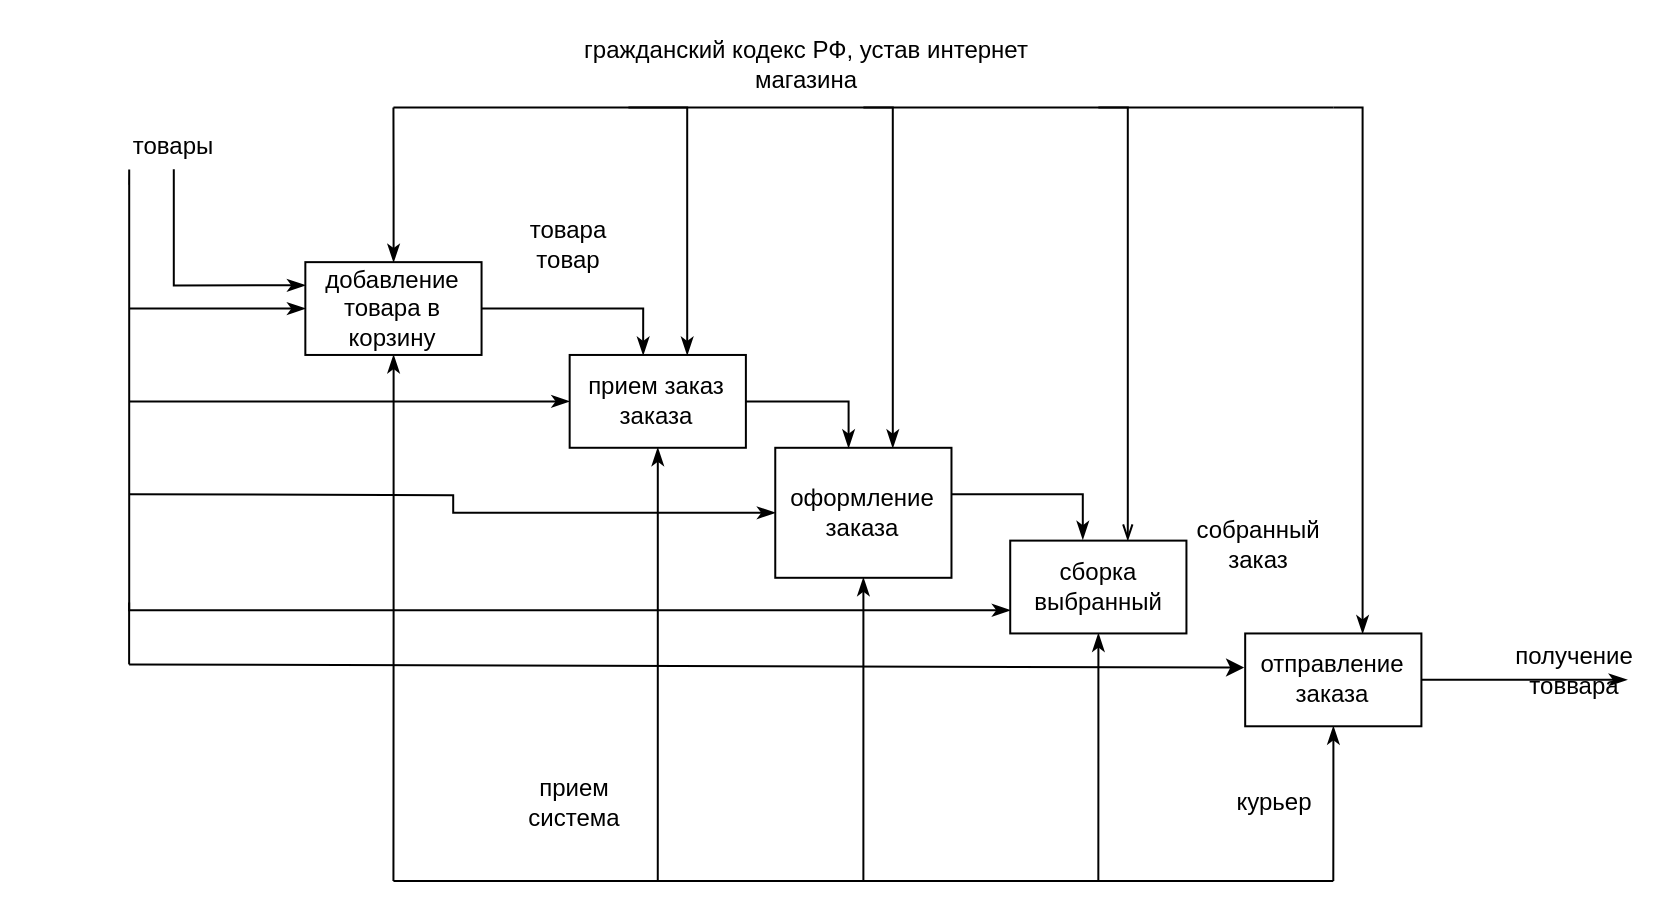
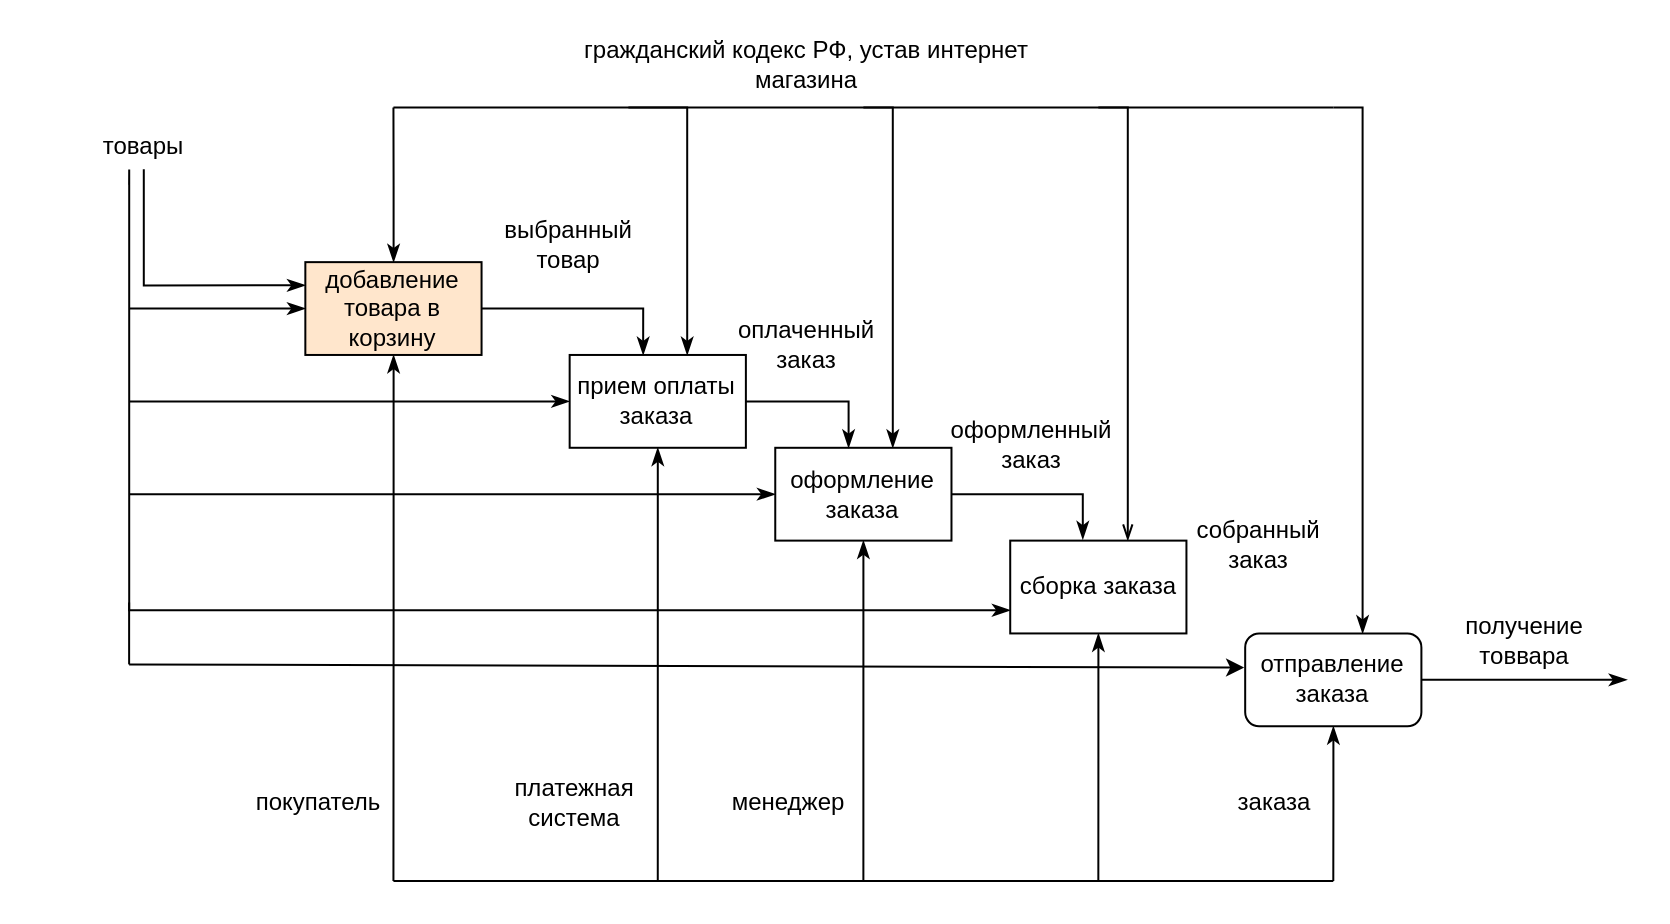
(174, 146) -> (144, 146)
(569, 245) -> (569, 245)
(393, 309) -> (393, 309)
none -> (808, 344)
(657, 401) -> (657, 401)
none -> (1032, 444)
(863, 513) -> (863, 494)
(1099, 587) -> (1099, 587)
(1574, 671) -> (1524, 641)
(1333, 680) -> (1333, 680)
none -> (320, 802)
none -> (790, 802)
(575, 803) -> (575, 803)
(1275, 803) -> (1275, 803)
